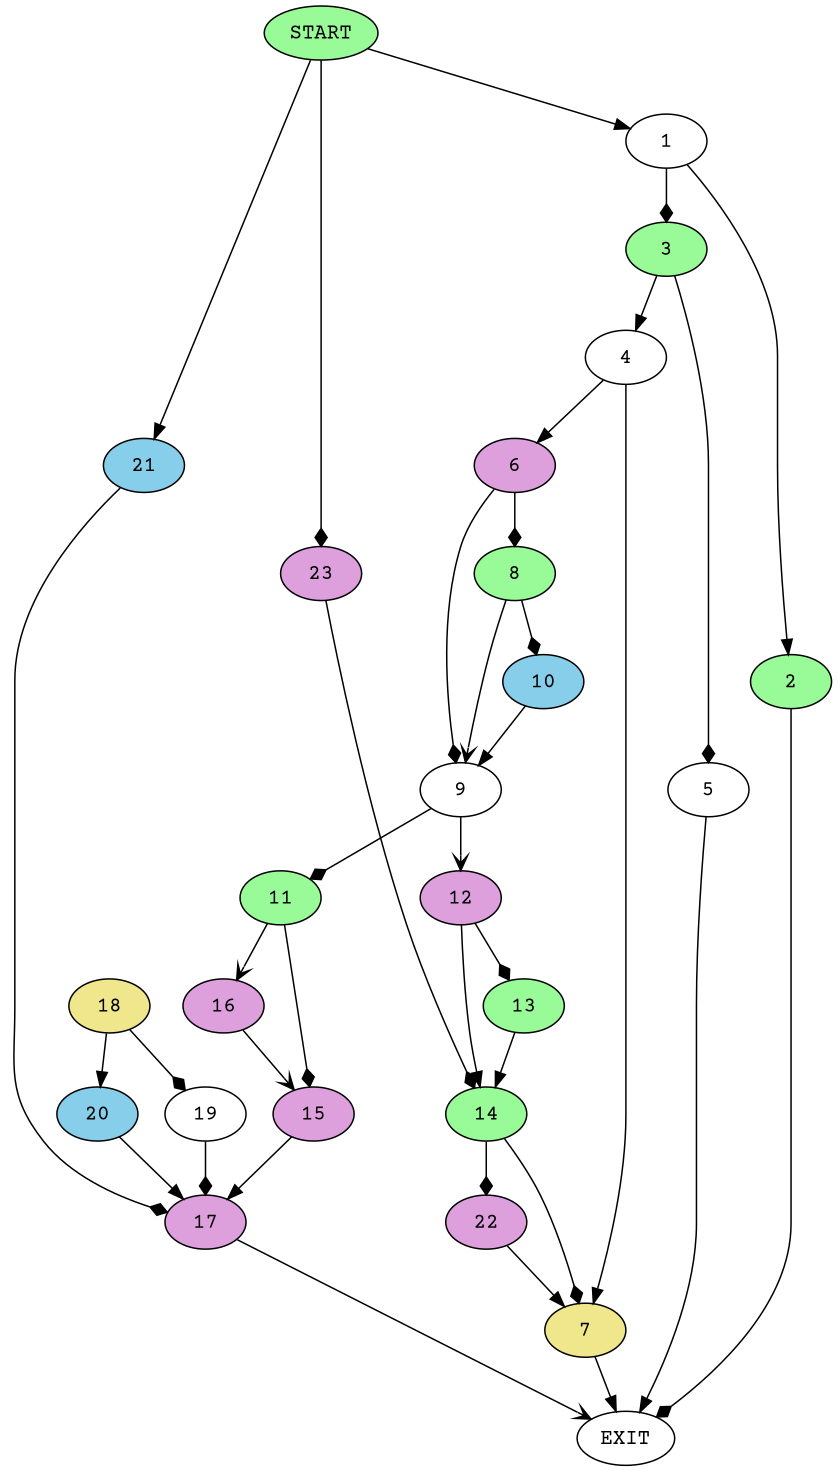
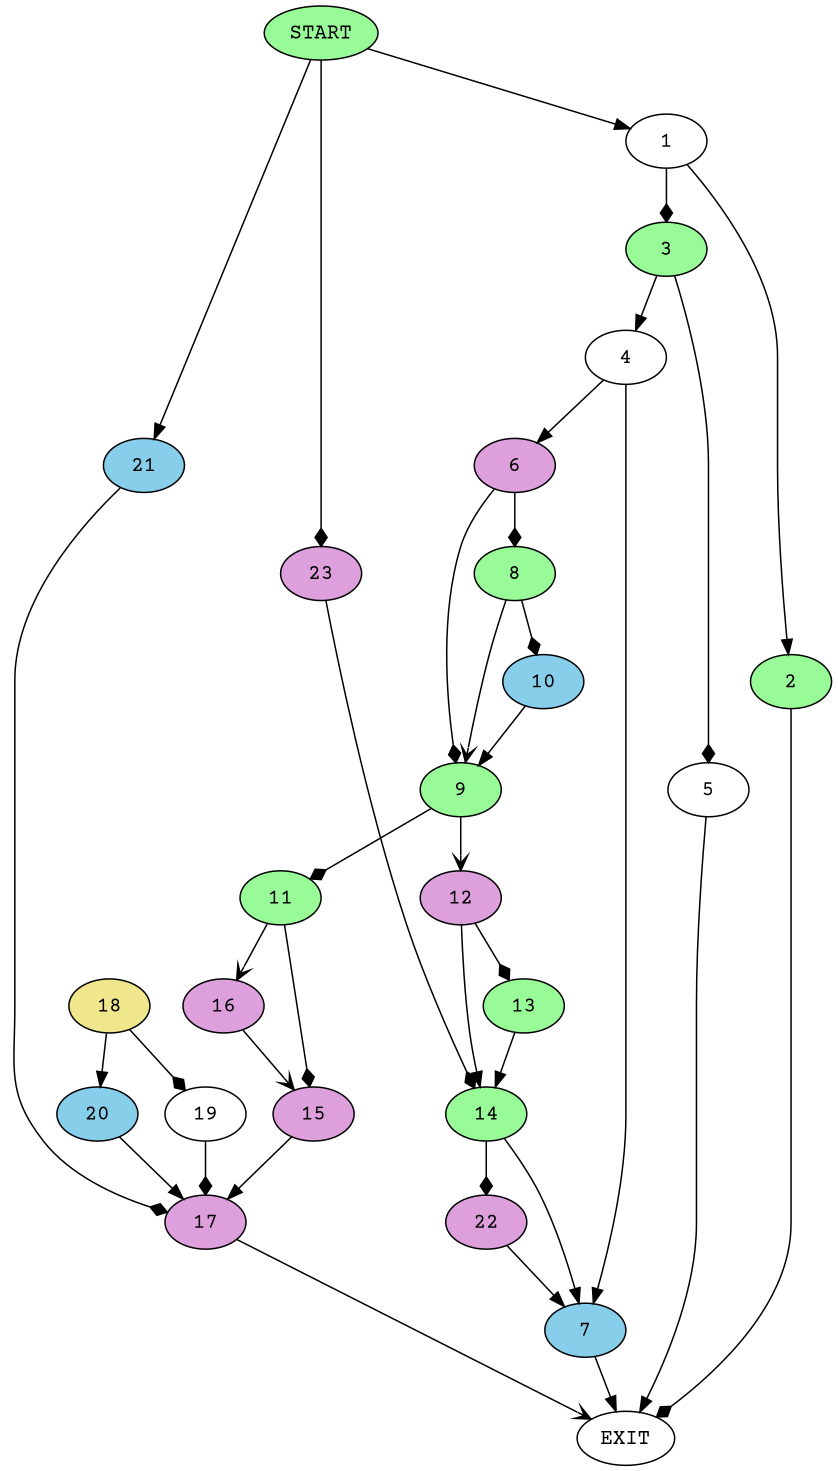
(461, 790) -> (461, 790)
(547, 1210) -> (547, 1210)
(585, 1330) -> (585, 1330)
